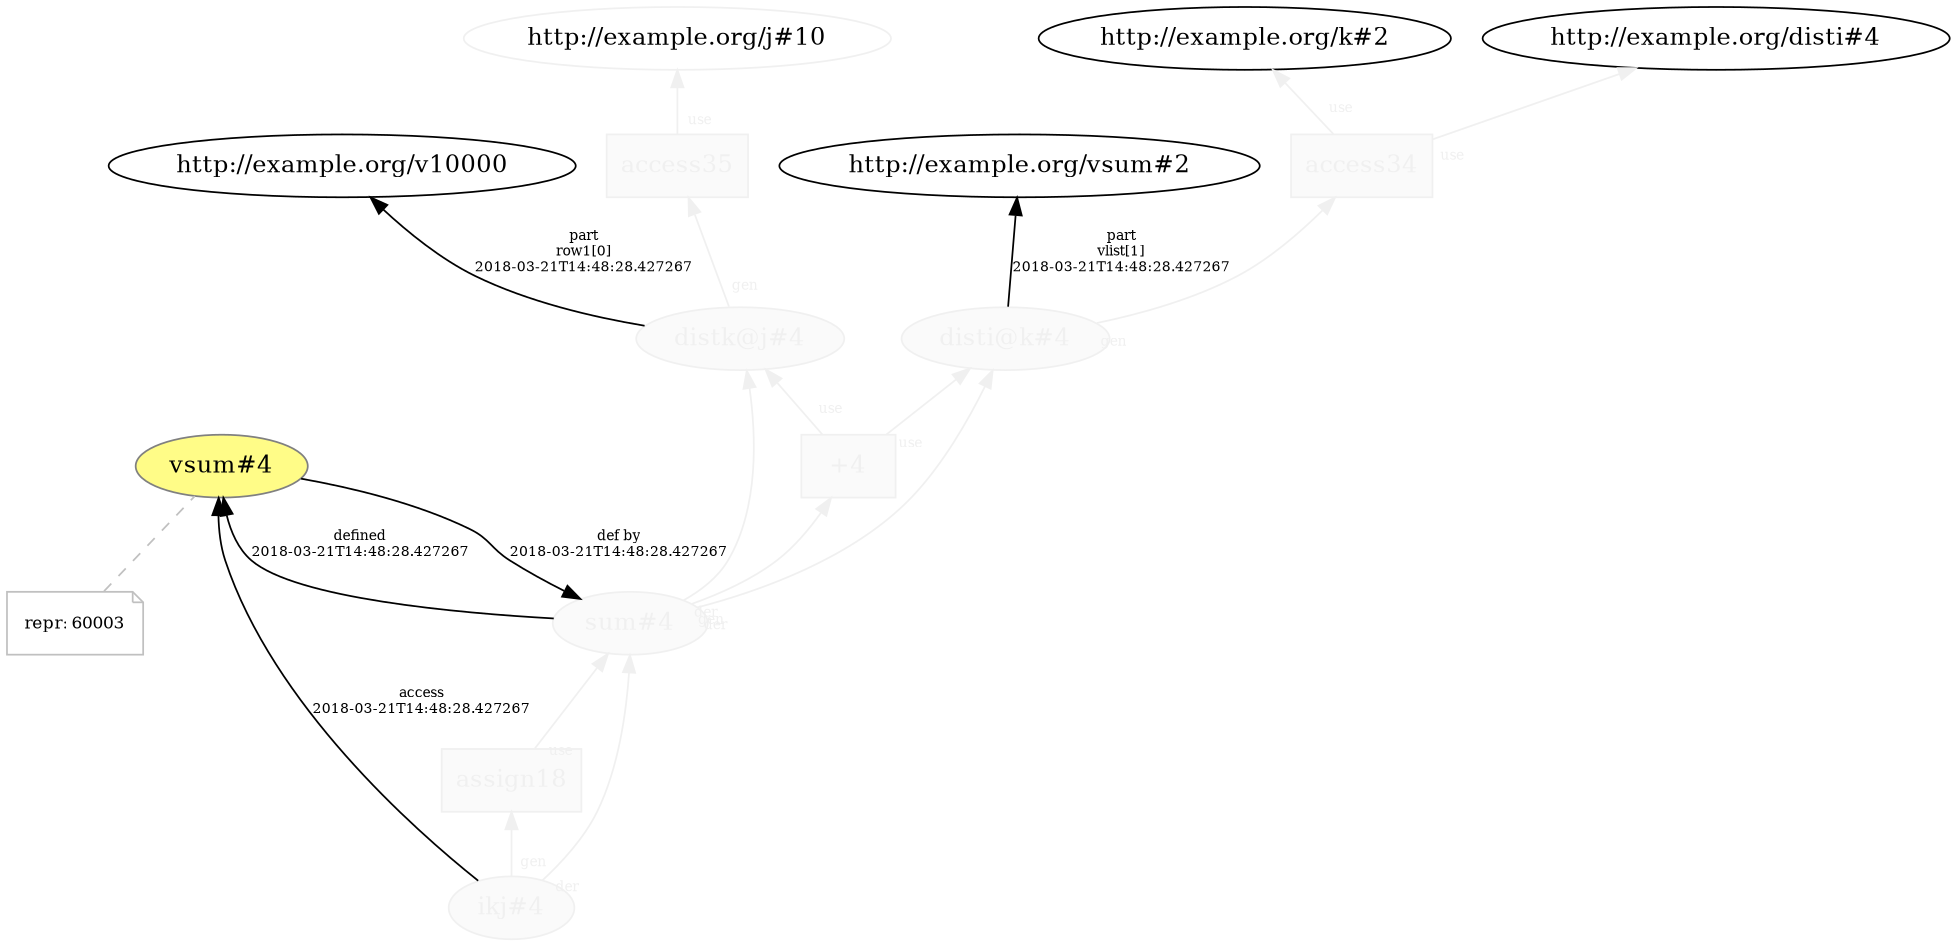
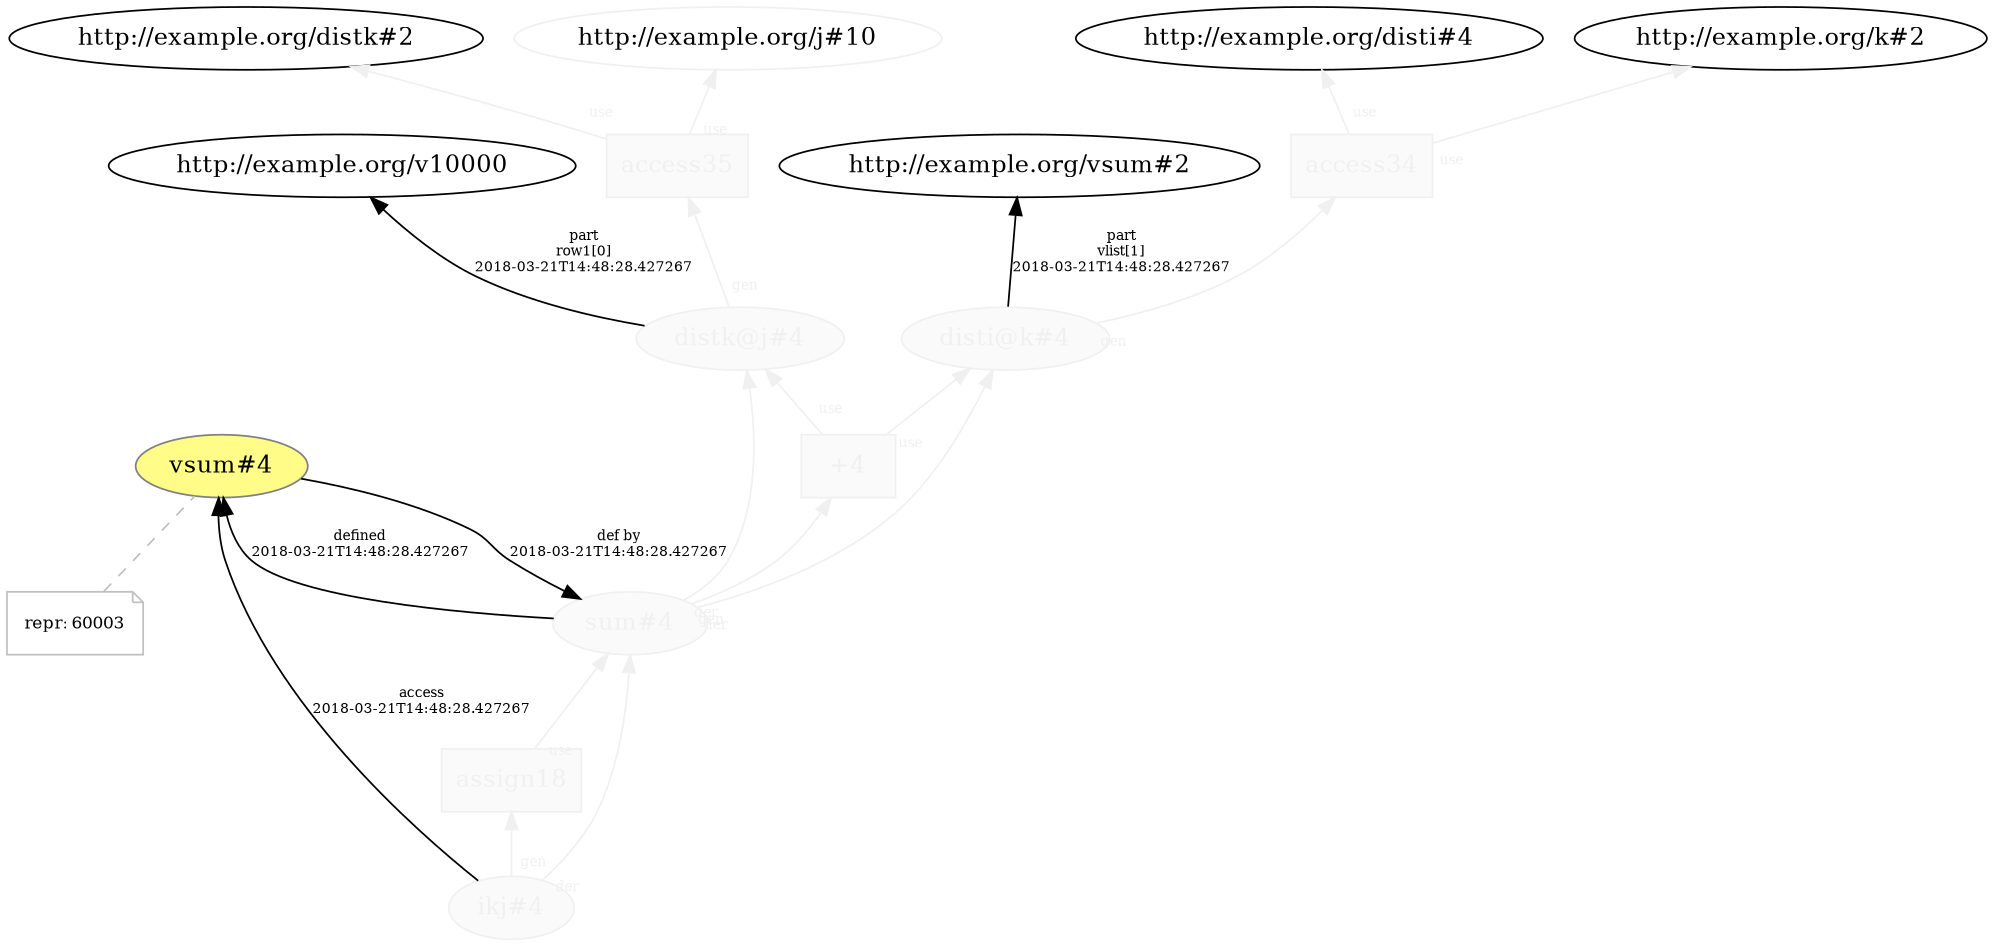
none -> (246, 38)
